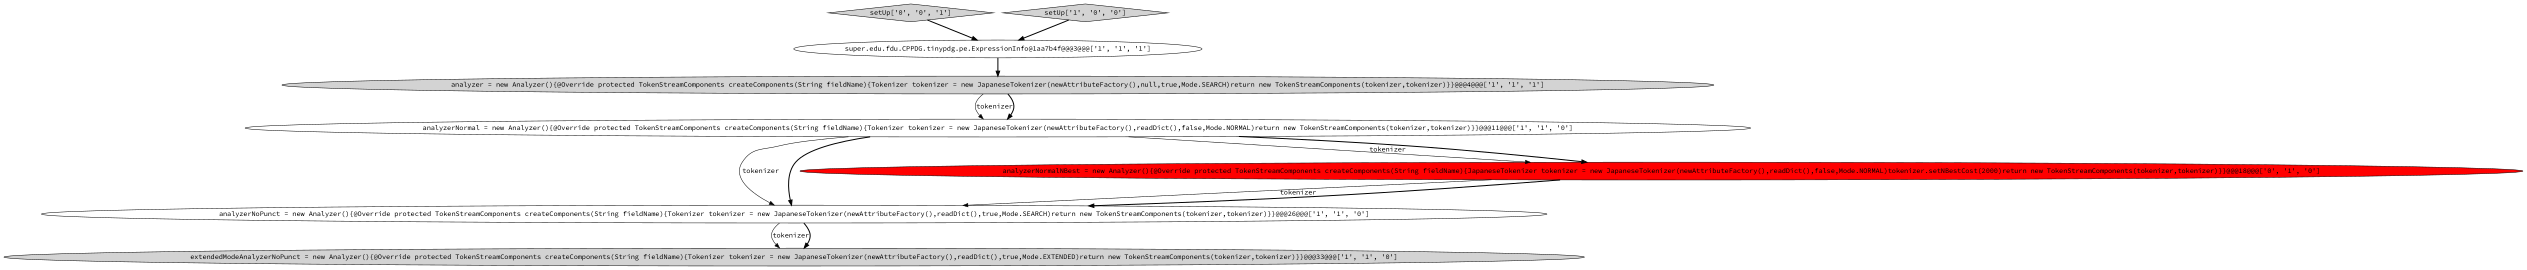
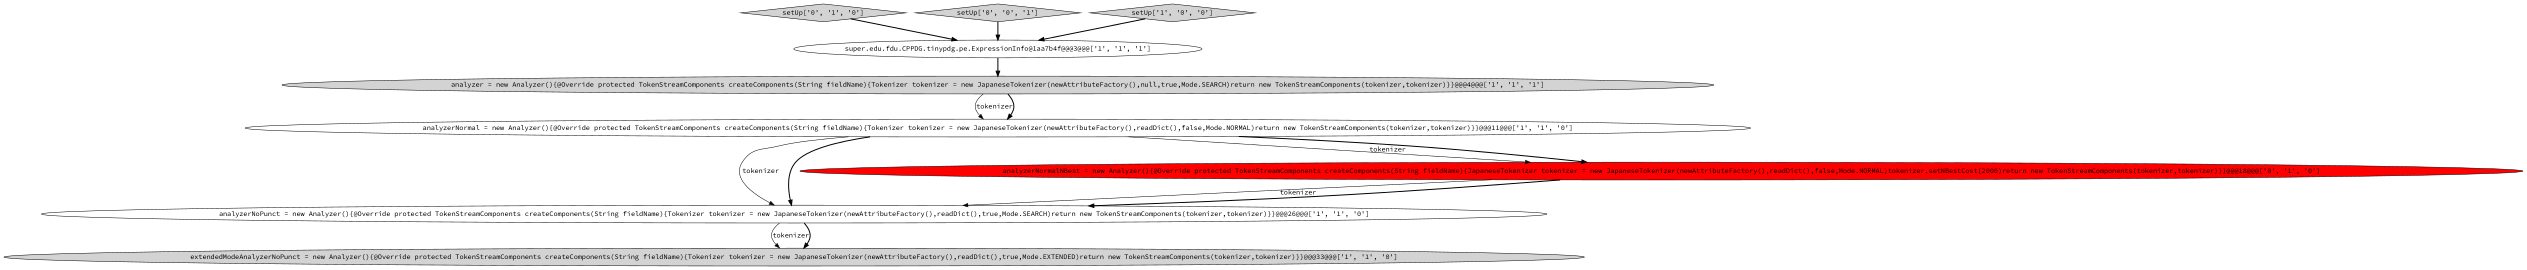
none -> (823, 13)
